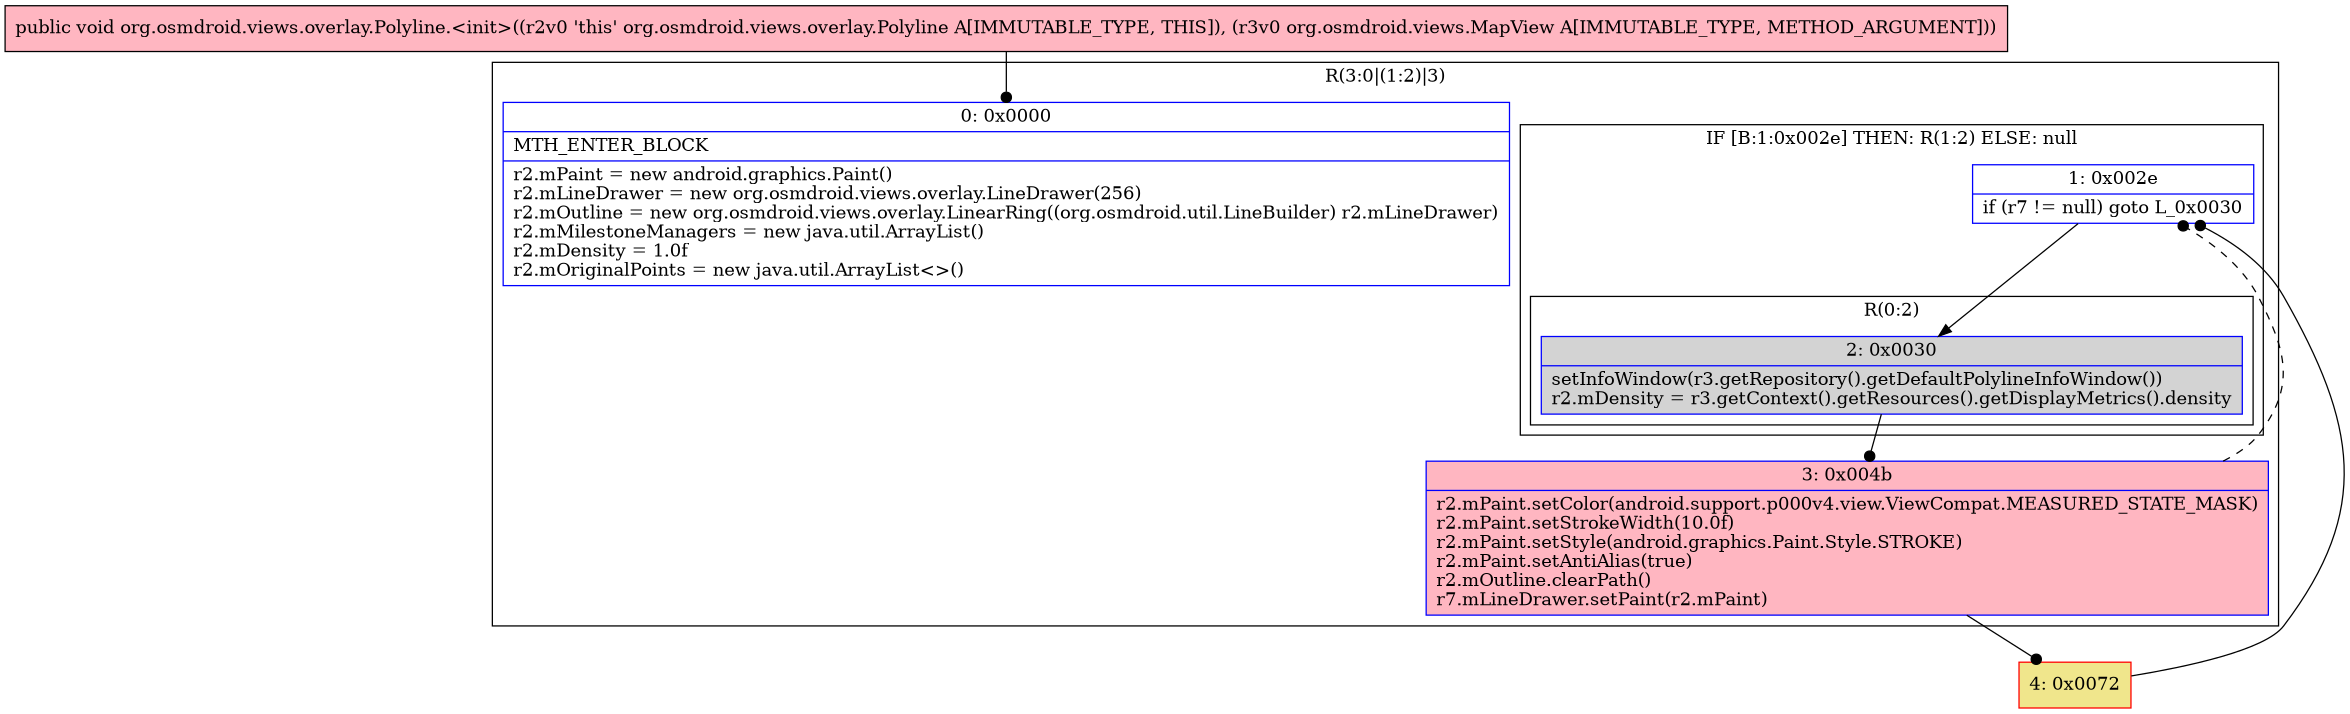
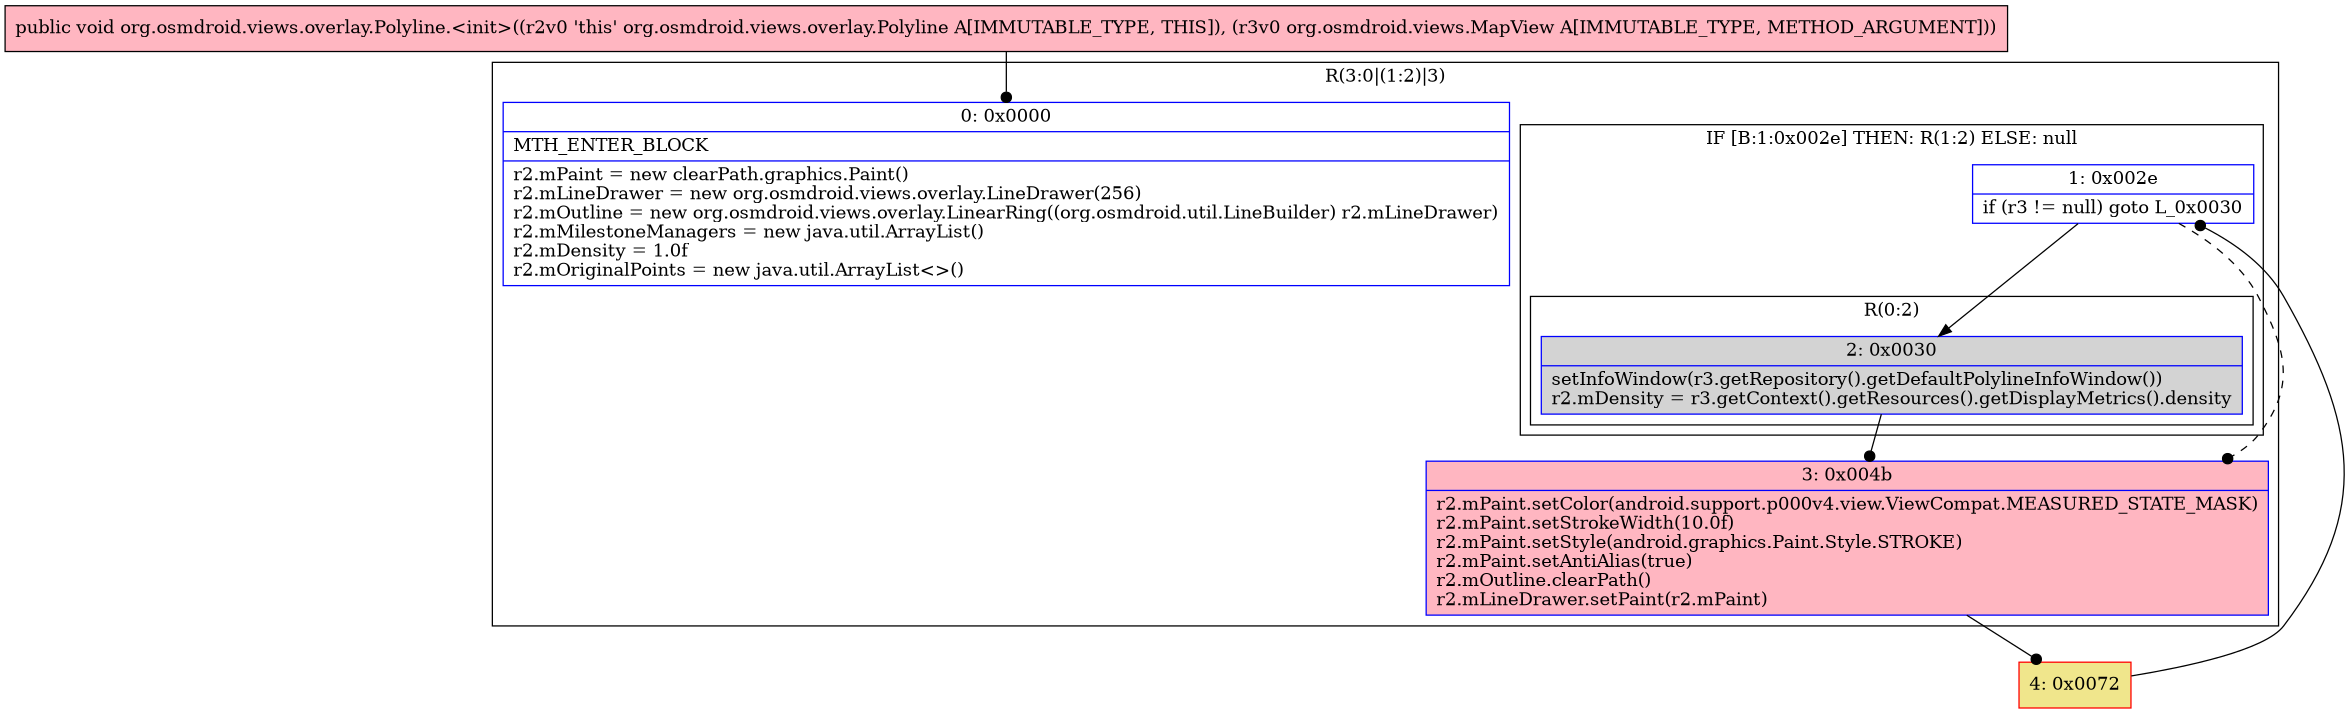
(703, 175) -> (711, 175)
(2113, 208) -> (2113, 208)
(2252, 287) -> (2251, 284)
(1602, 600) -> (1602, 600)
